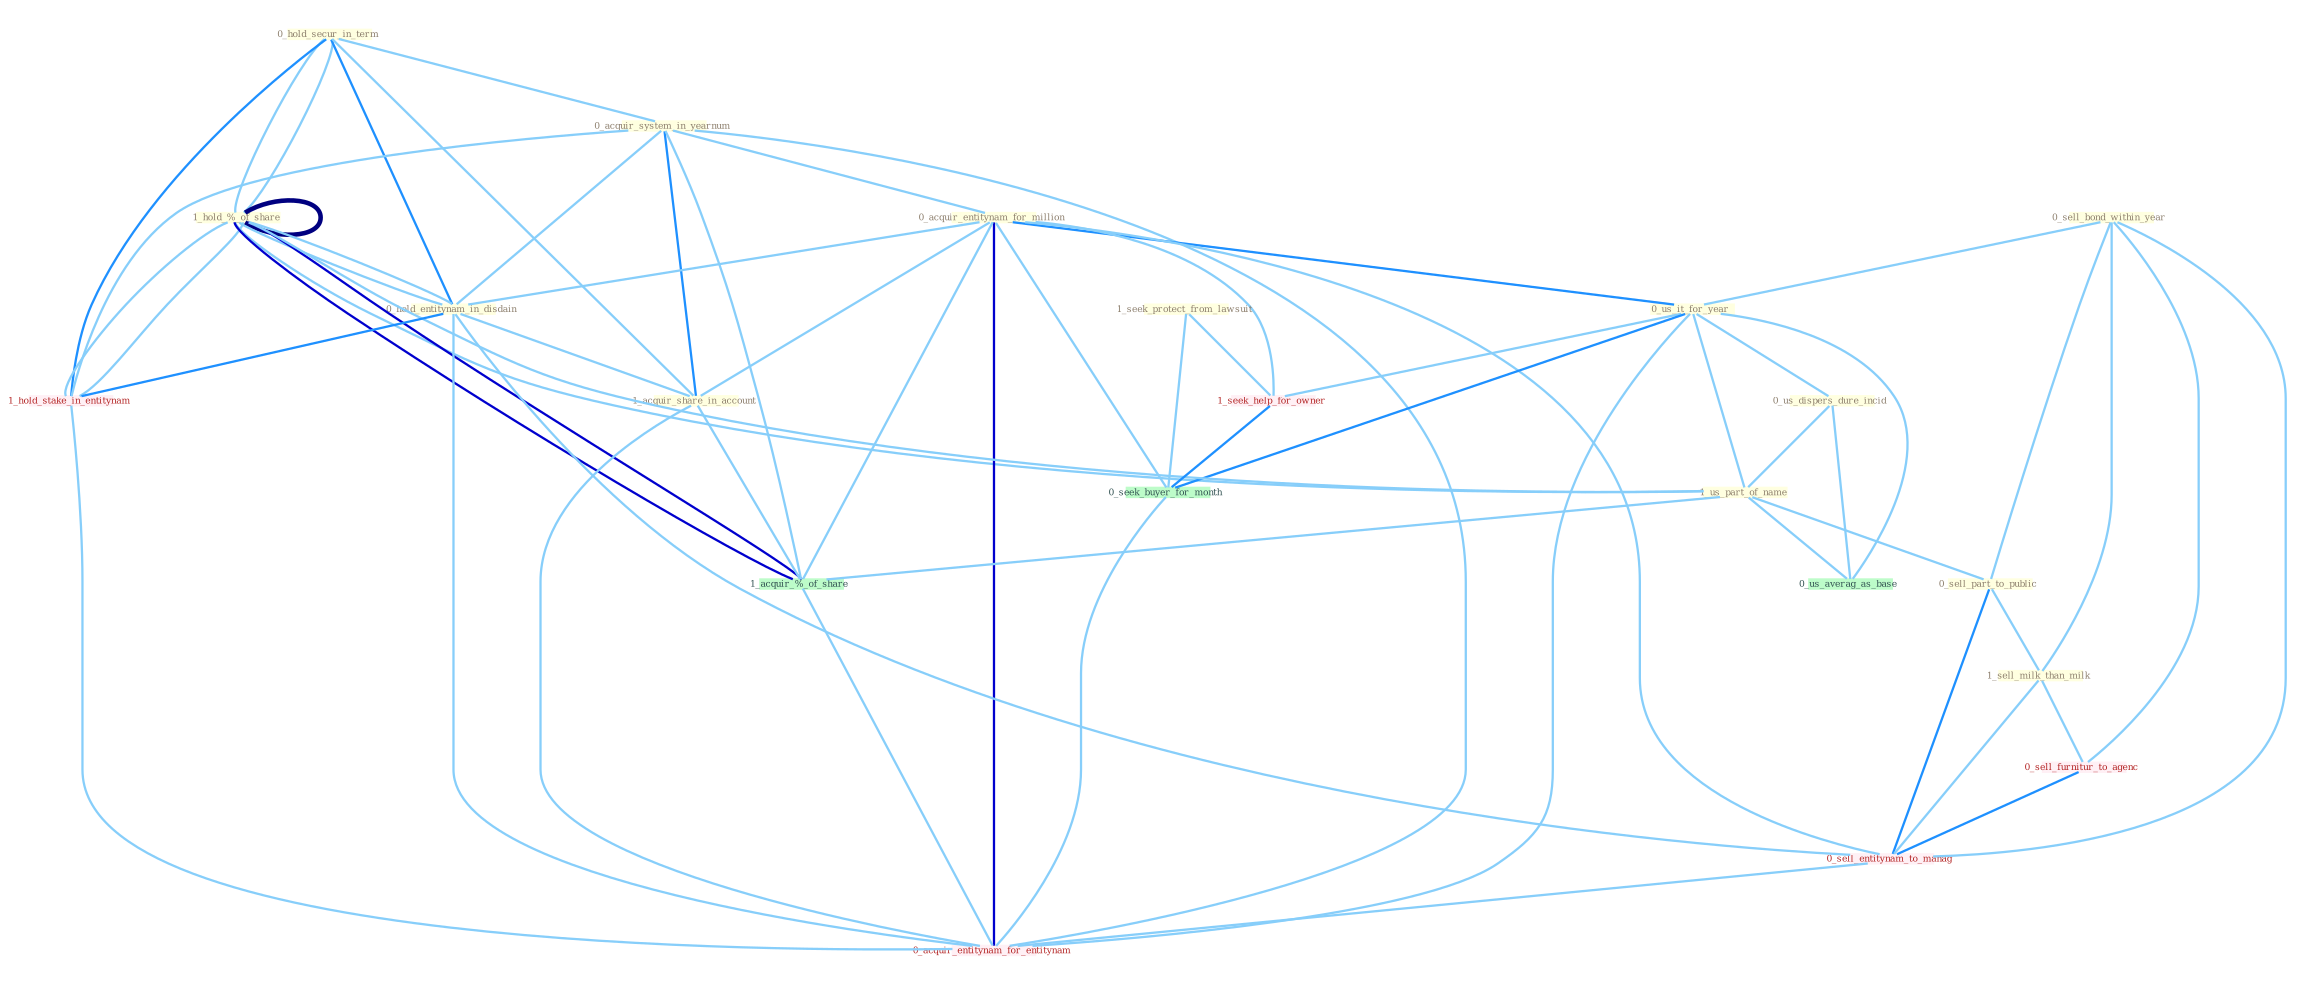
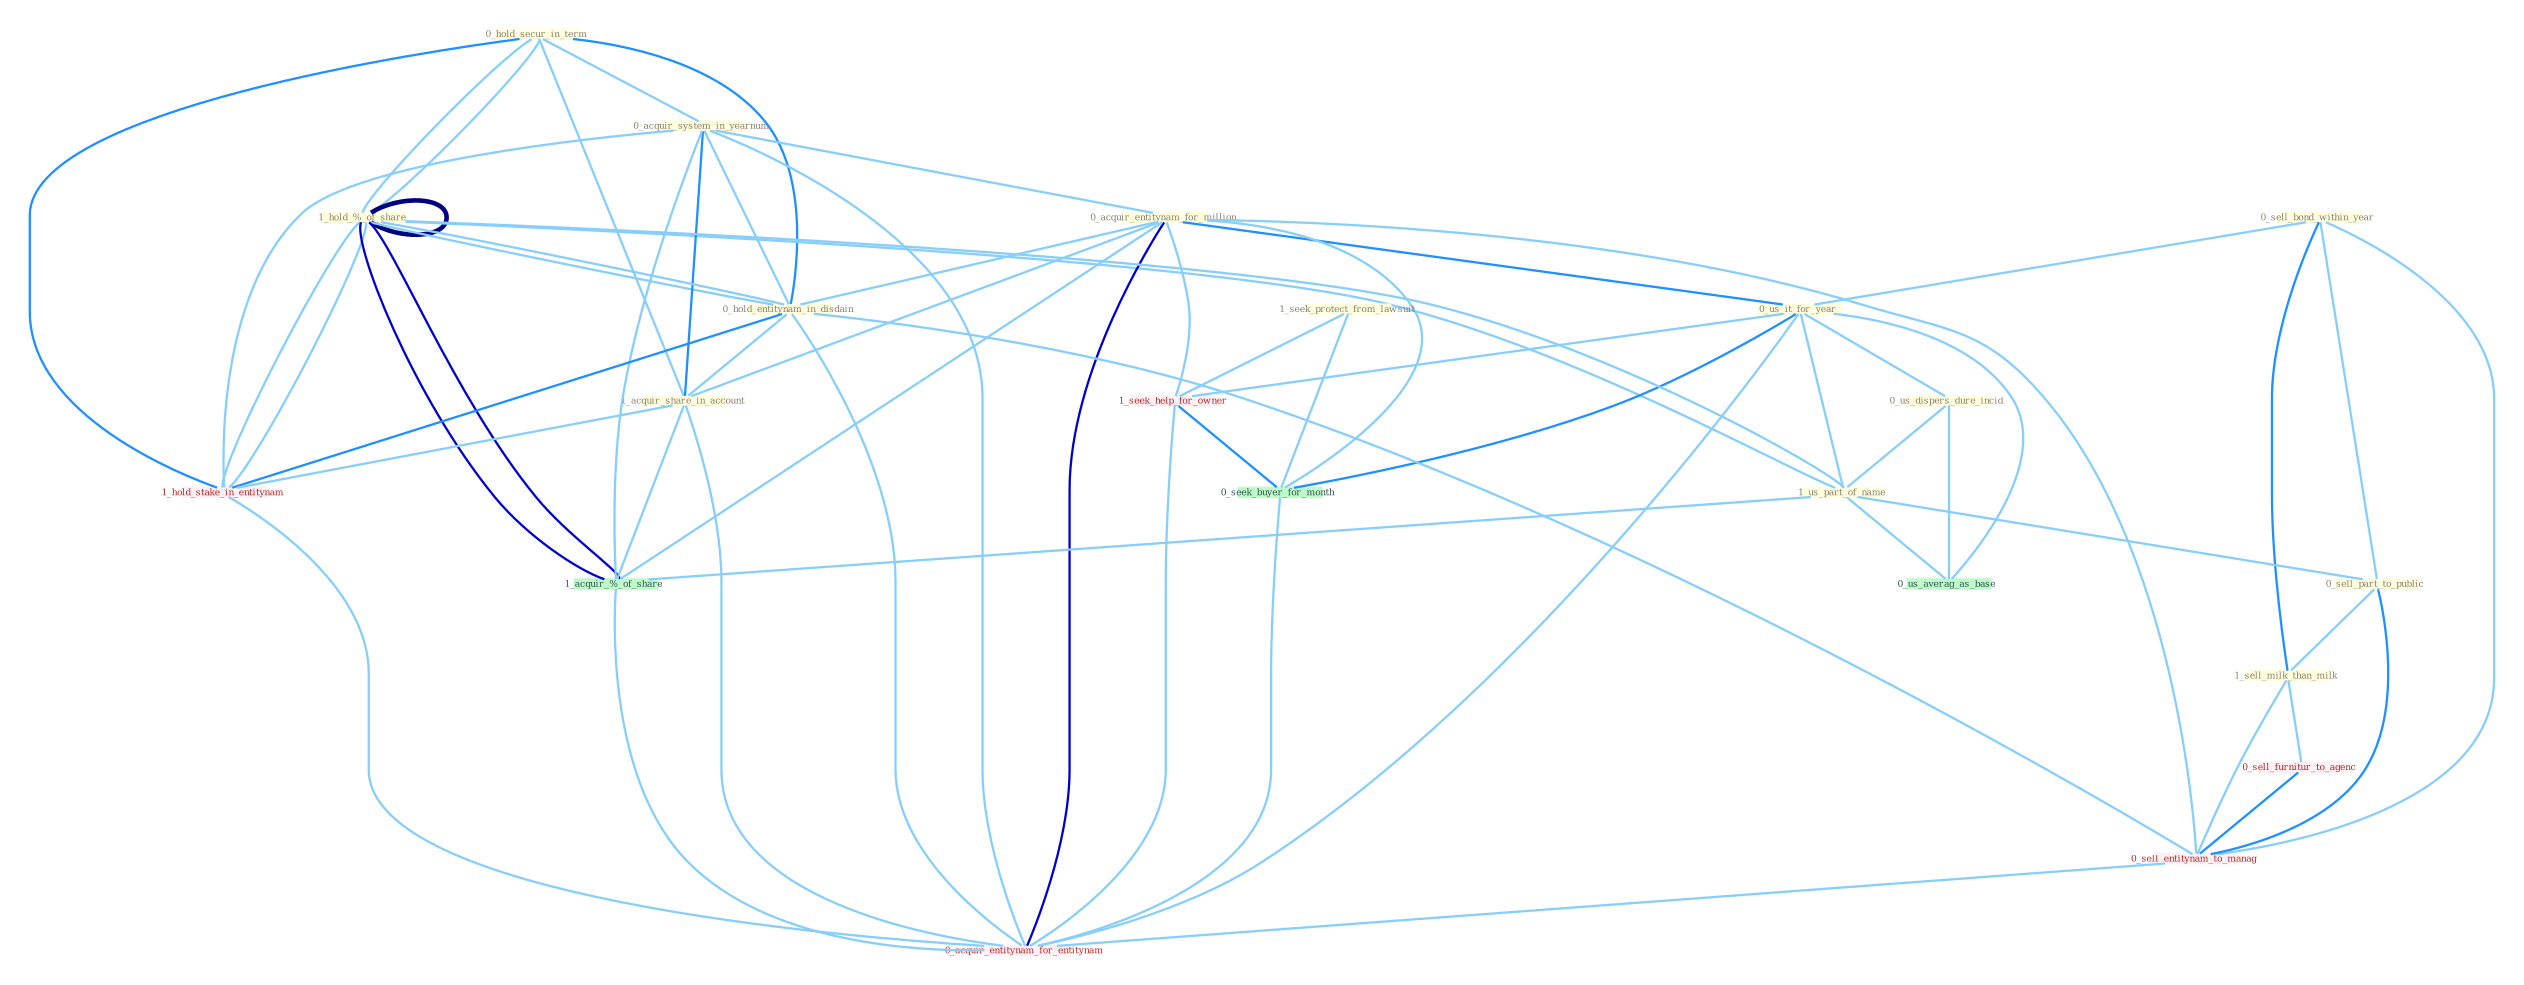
none -> (477, 442)
(2112, 455) -> (2272, 443)
(2199, 500) -> none
none -> (1166, 703)
